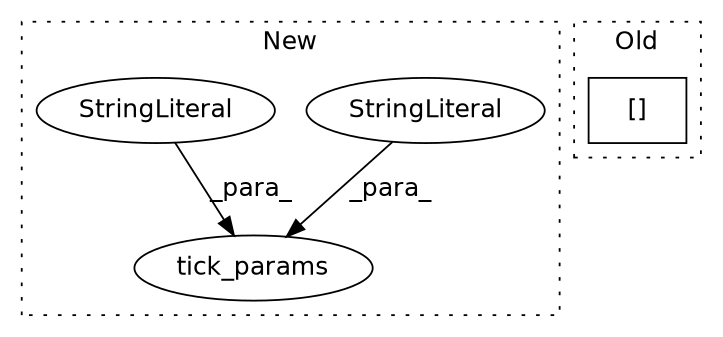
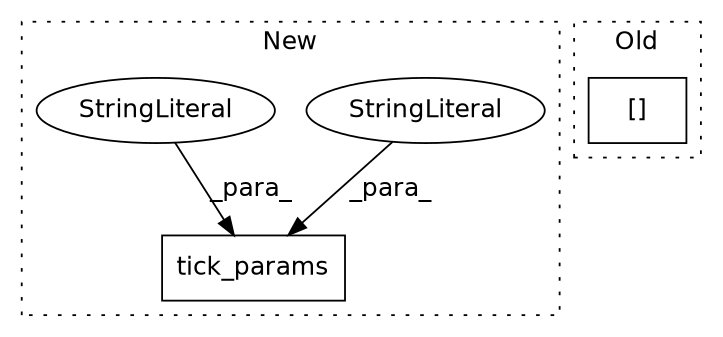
(254, 268) -> (254, 268)
